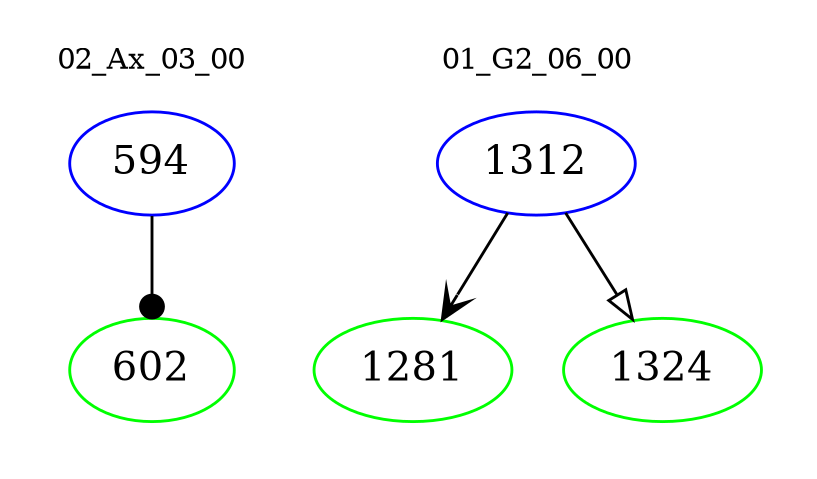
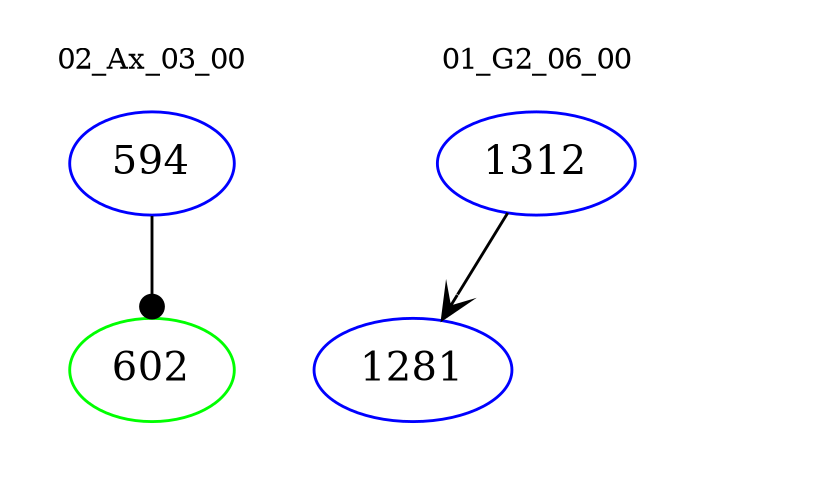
(413, 370) -> (413, 370)
(663, 370) -> none
